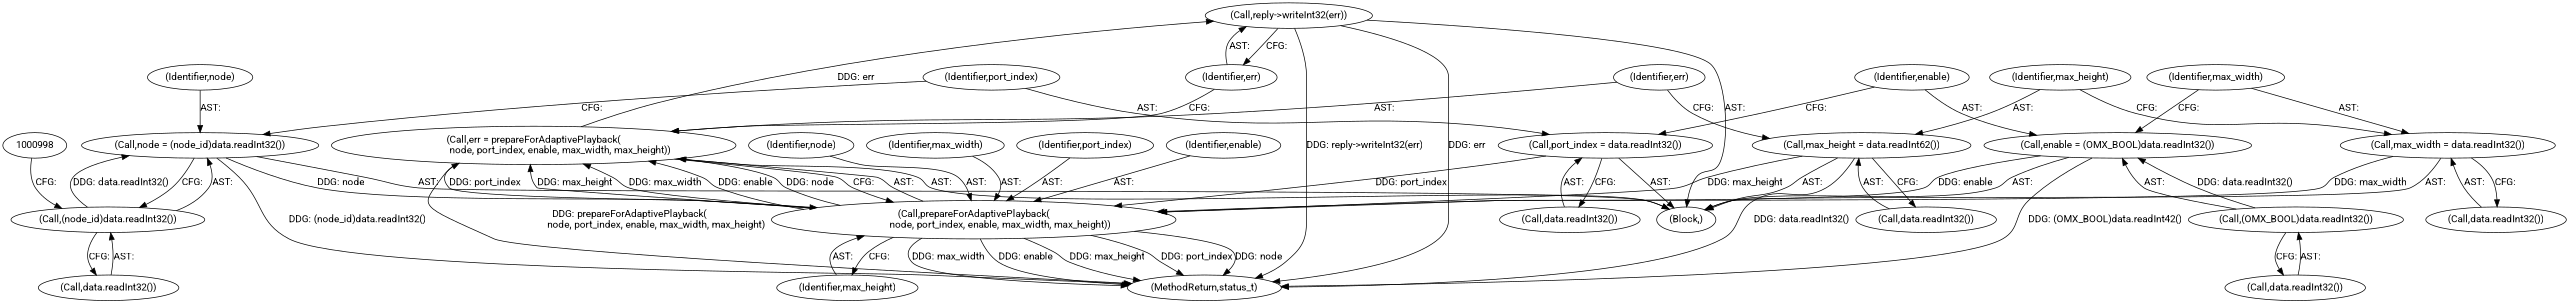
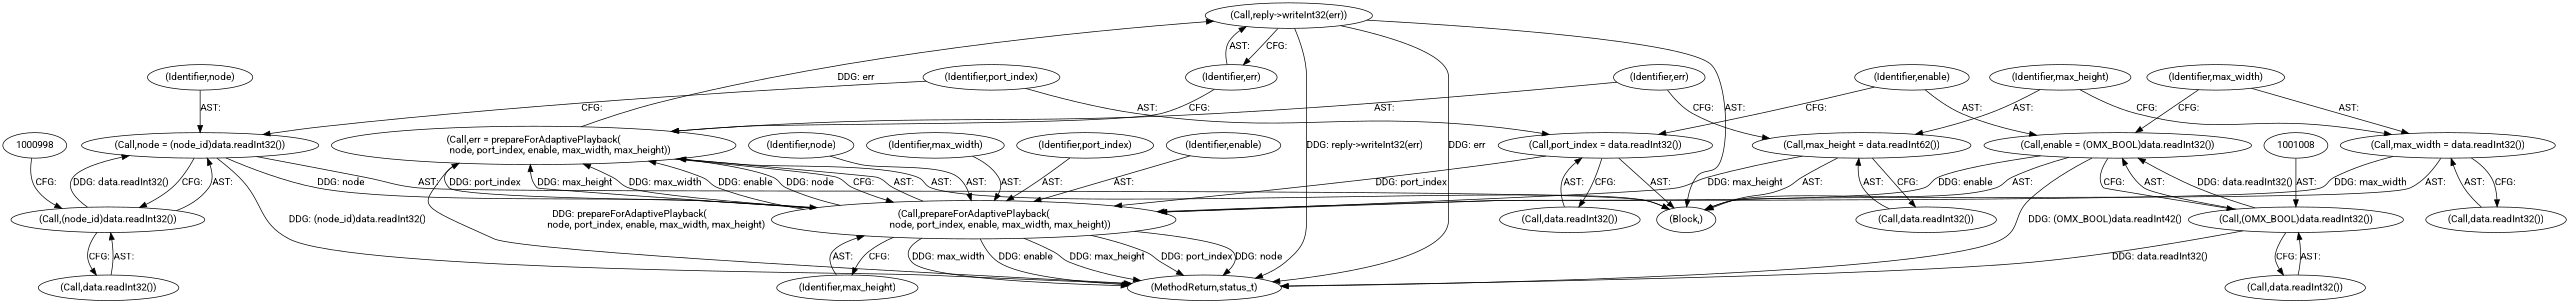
none -> (2296, 145)
none -> (2130, 193)
(1591, 270) -> (1767, 275)
